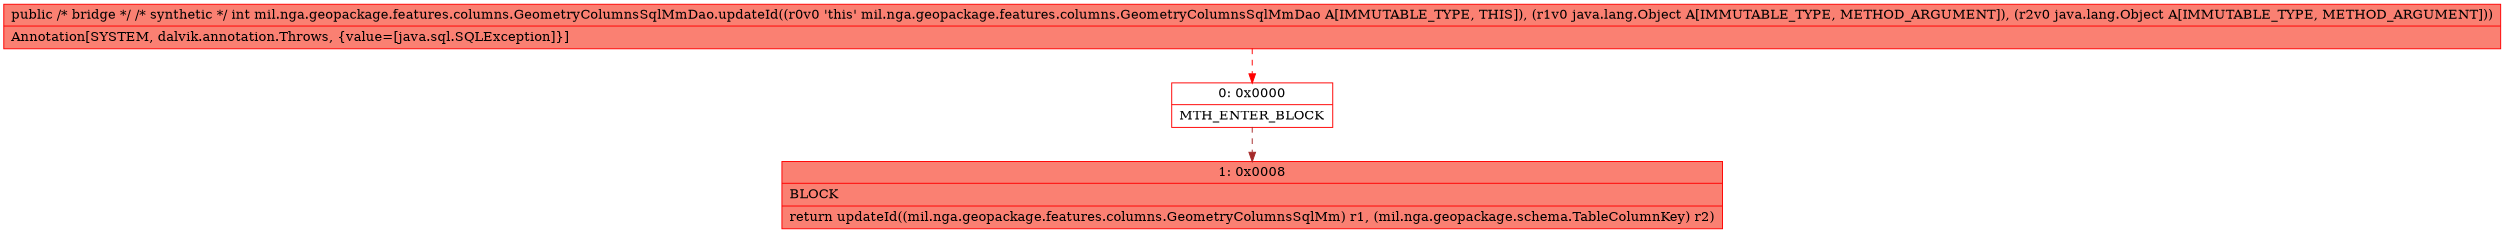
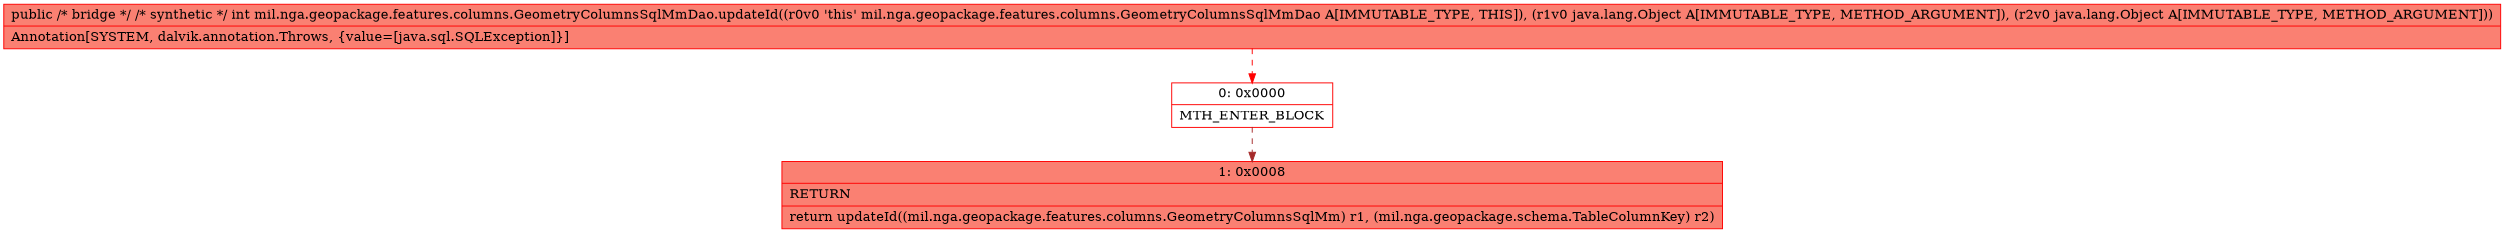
(814, 194) -> (820, 194)
